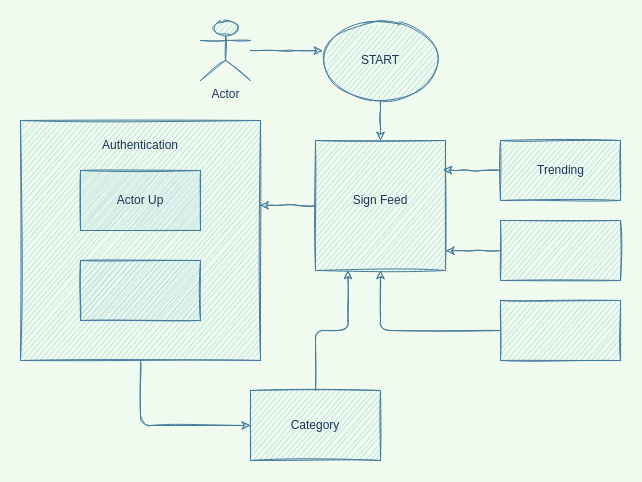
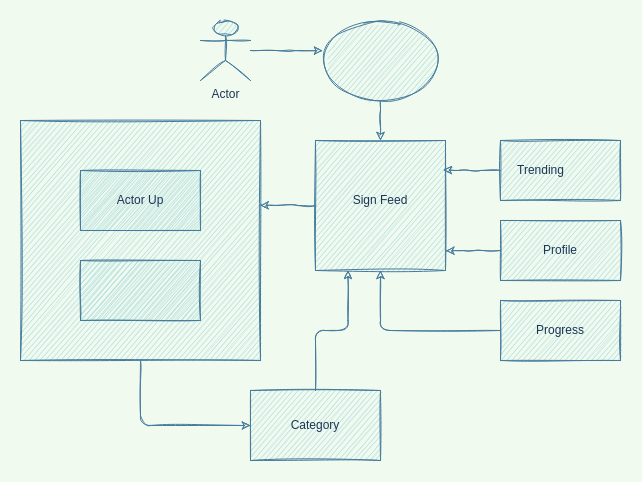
(381, 61) -> none
(141, 146) -> none
(561, 171) -> (541, 171)
none -> (561, 251)
none -> (561, 331)
